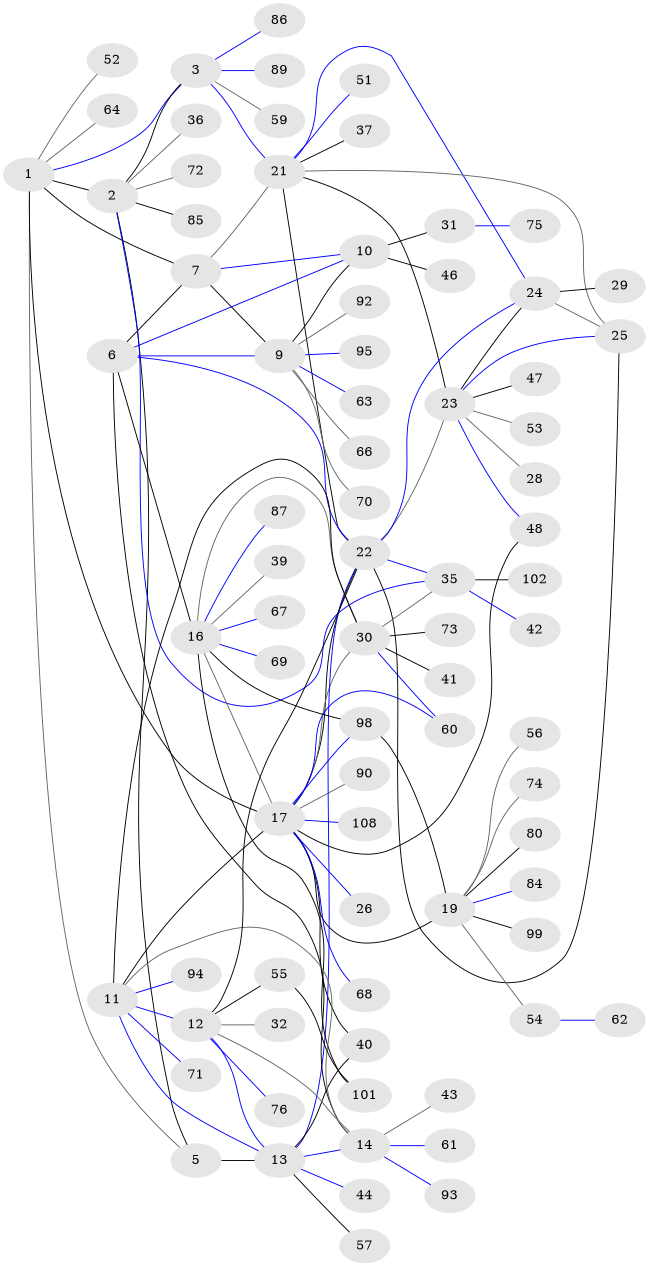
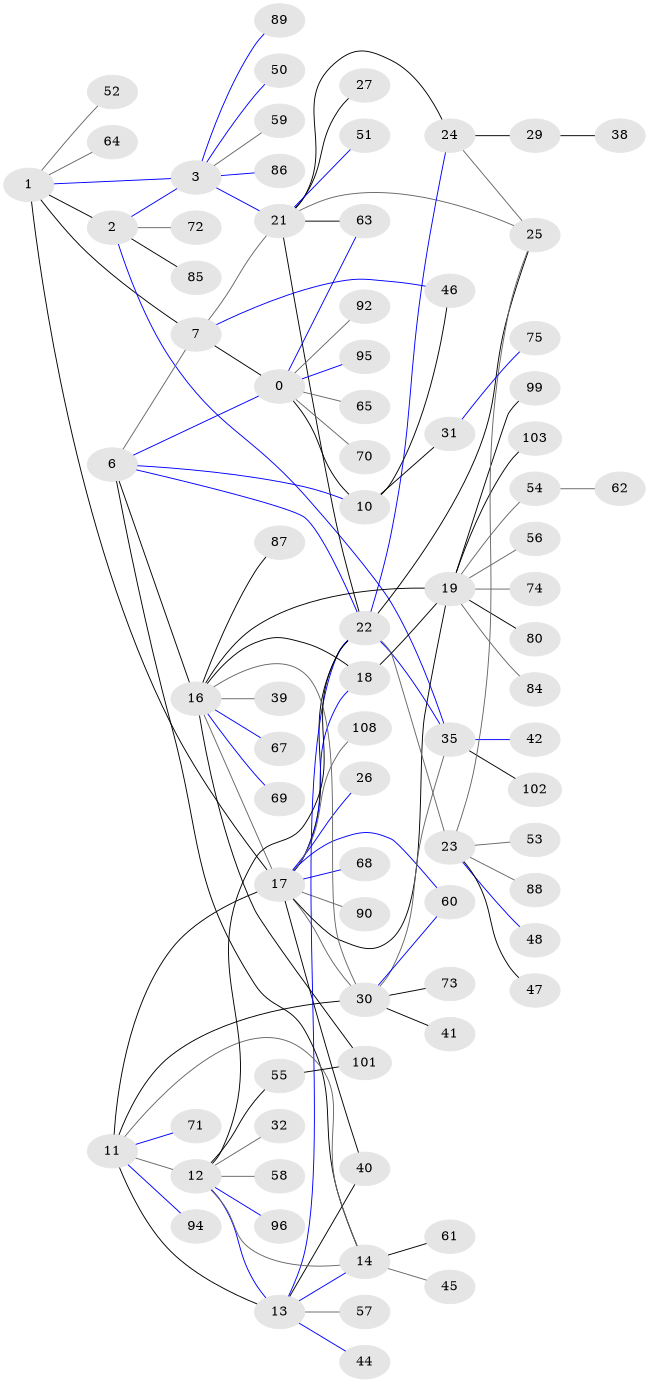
none -> (280, 71)
(414, 93) -> (330, 69)
(196, 121) -> none
(365, 131) -> (365, 85)
(153, 133) -> (154, 203)
none -> (620, 136)
(408, 257) -> (322, 221)
(280, 262) -> (318, 286)
(154, 314) -> (154, 400)
(490, 348) -> none
(523, 348) -> (491, 556)
(280, 356) -> (280, 387)
none -> (535, 439)
(365, 453) -> (365, 407)
(535, 479) -> (535, 890)
(232, 572) -> (230, 618)
none -> (301, 605)
(365, 724) -> (365, 678)
(474, 758) -> none
(321, 821) -> (320, 806)
(492, 897) -> (483, 634)
(149, 1011) -> (154, 1164)
(578, 1020) -> (578, 489)
(450, 1095) -> (450, 1287)
(180, 1107) -> (172, 1252)
(280, 1110) -> (280, 1226)
(407, 1146) -> (407, 1249)
(196, 1161) -> none
none -> (280, 1176)
(450, 1196) -> none
(321, 1204) -> (322, 1312)
